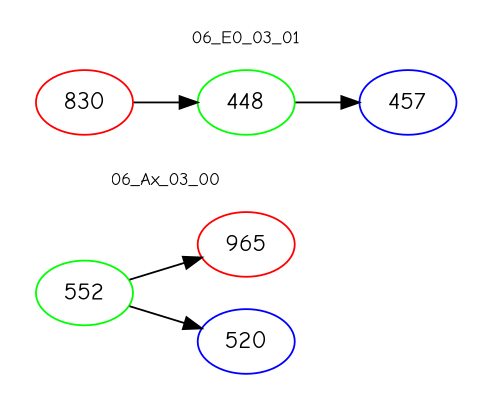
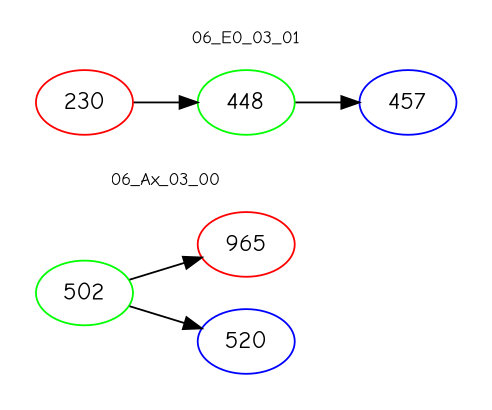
(84, 102) -> (84, 102)
(84, 293) -> (84, 293)
